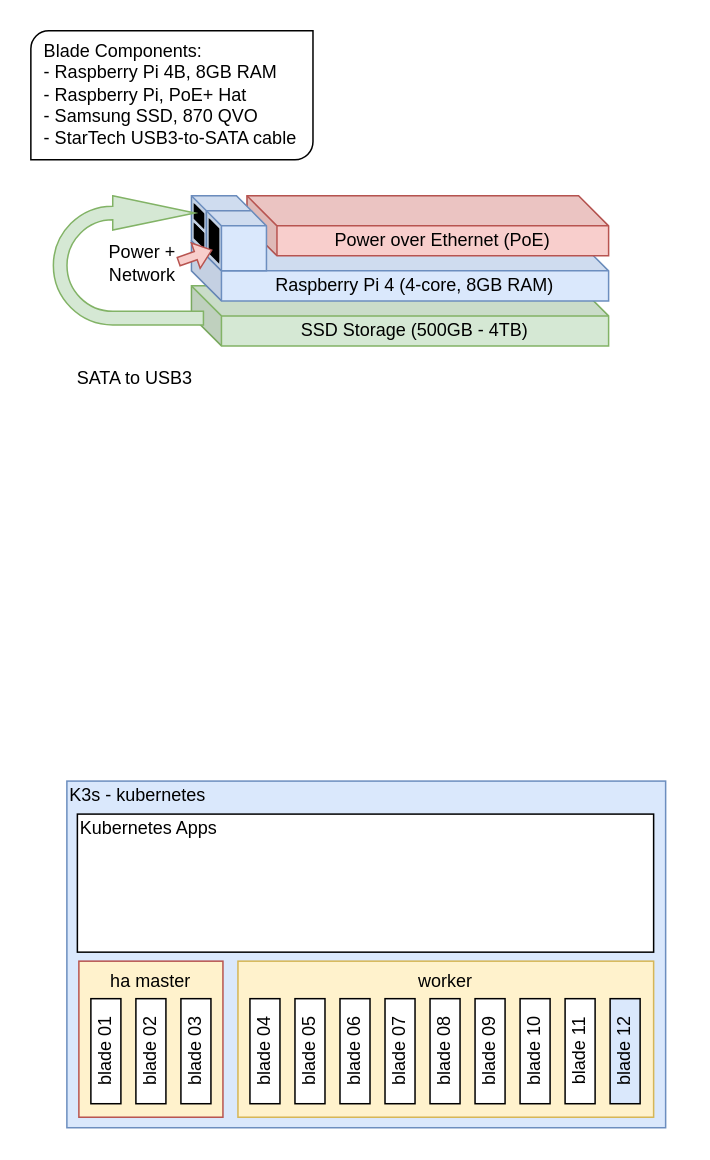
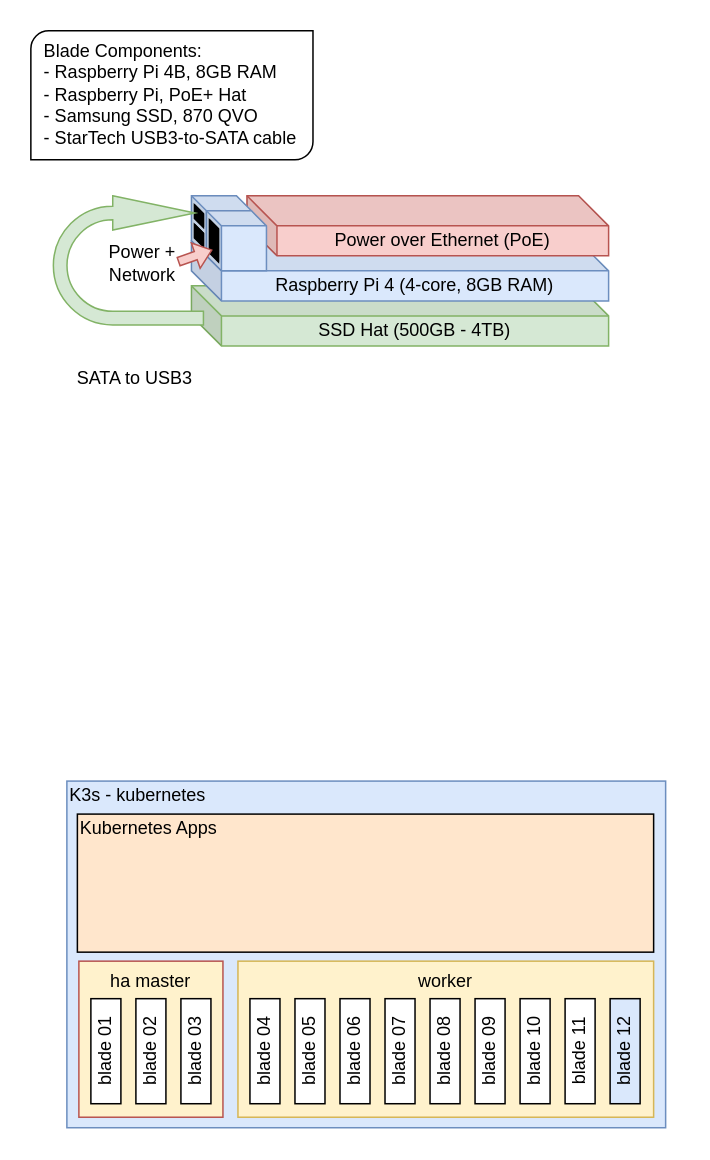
(415, 331) -> (415, 331)
(154, 829) -> (154, 829)
